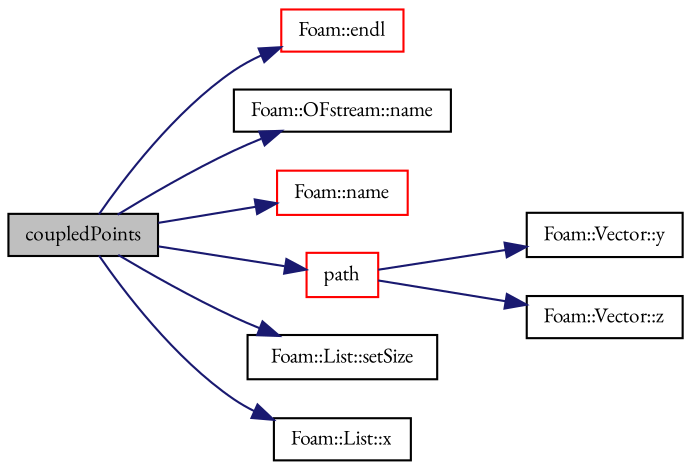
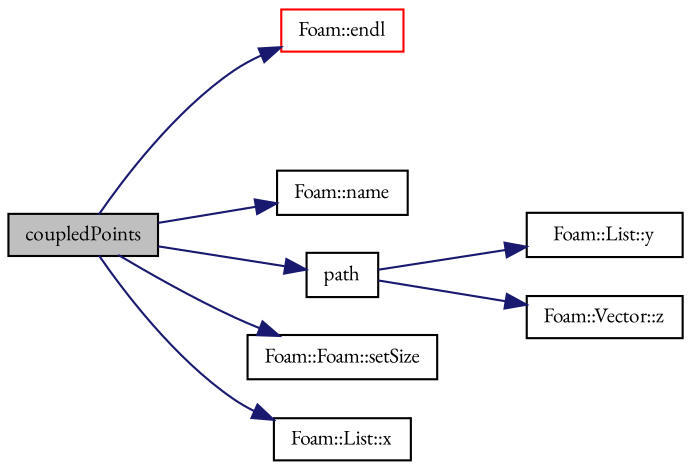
(342, 111) -> none
(342, 193) -> (342, 193)
(605, 235) -> (605, 235)
(342, 275) -> (342, 275)
(342, 357) -> (342, 357)
